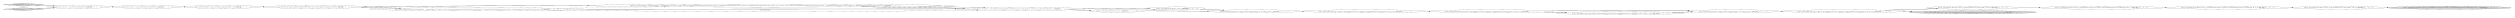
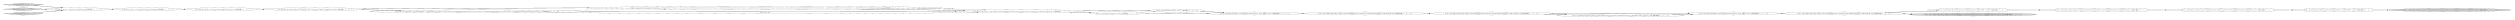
none -> (23, 14)
